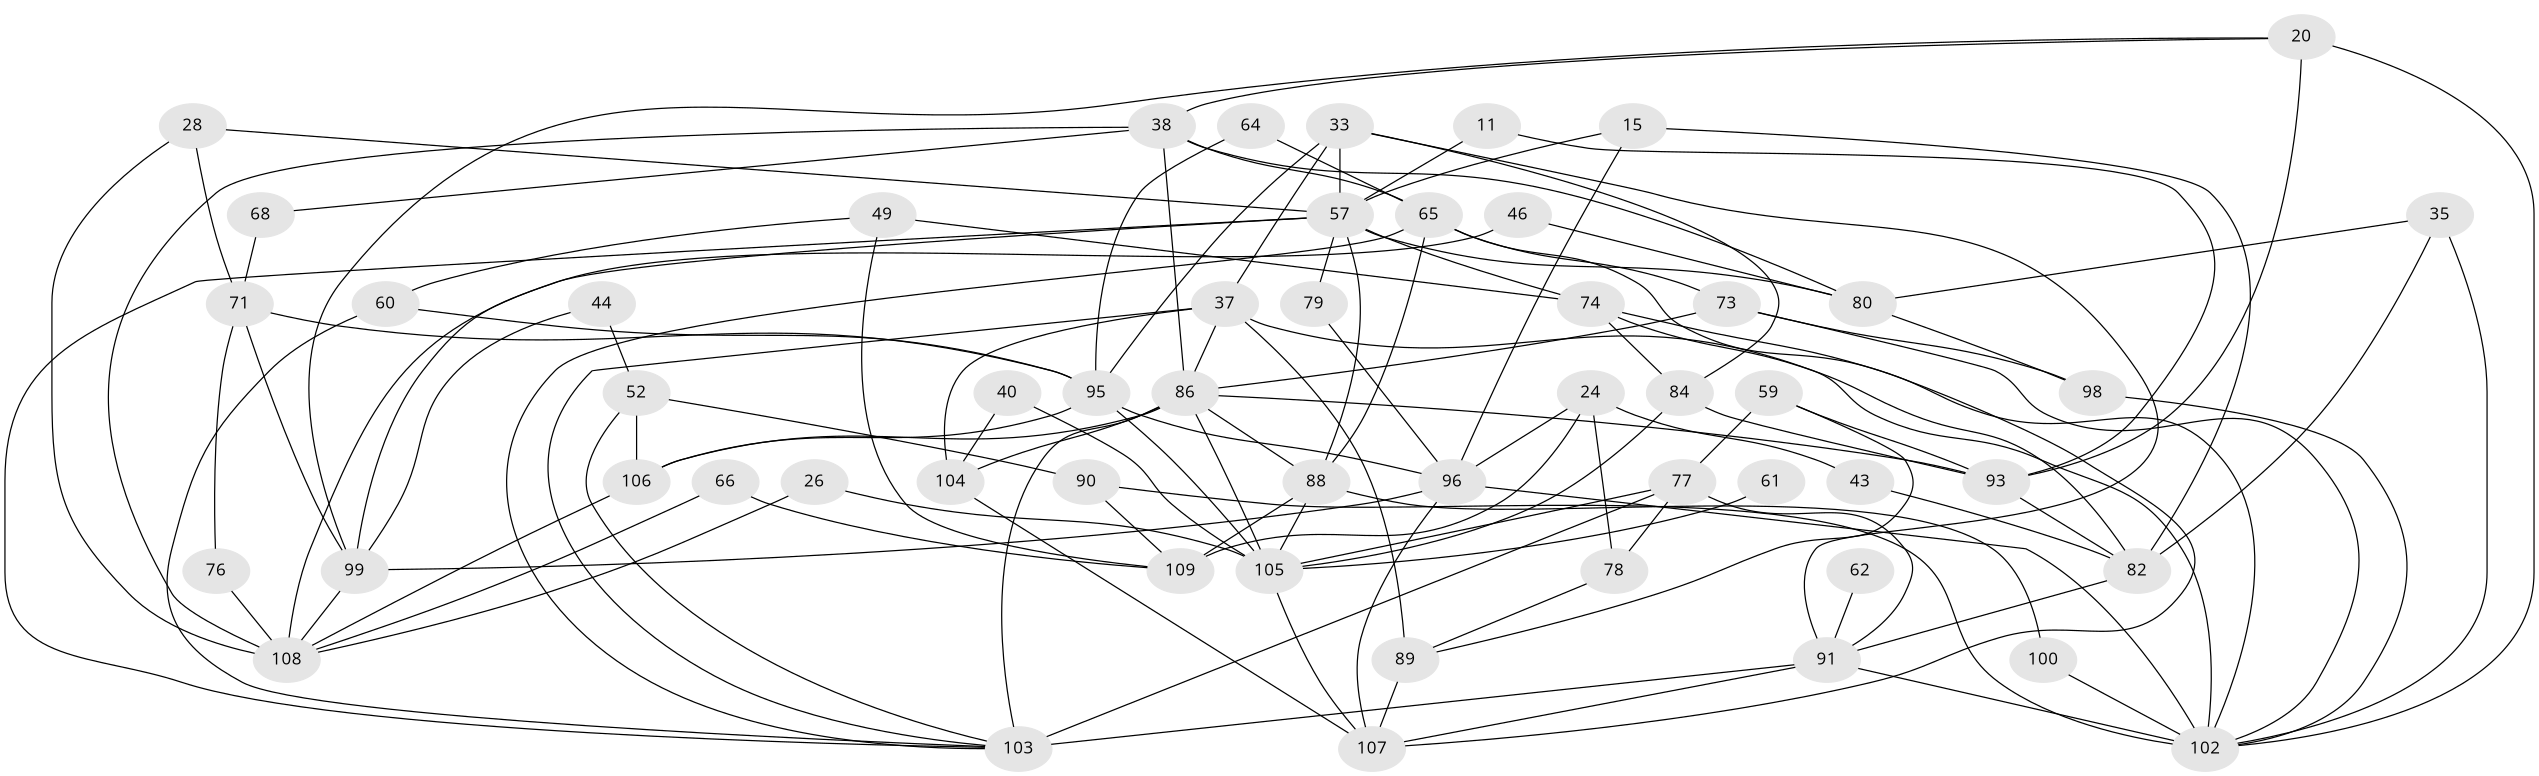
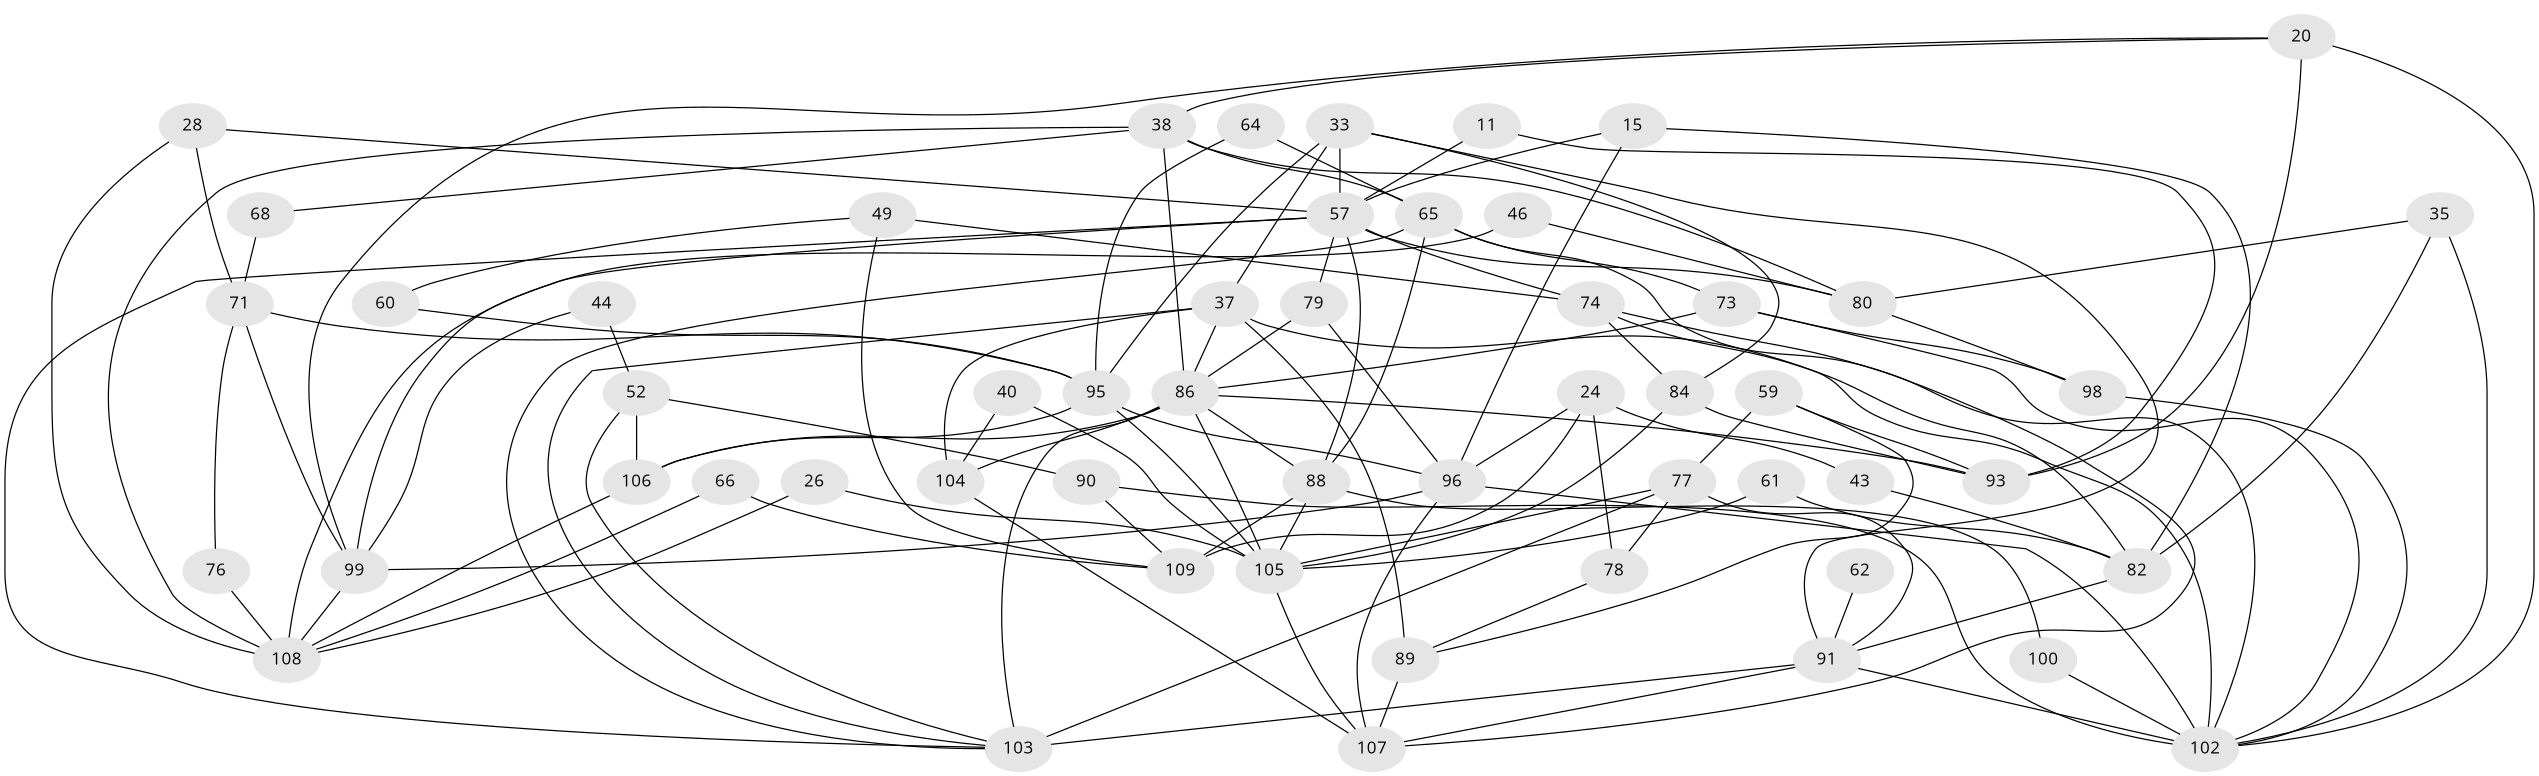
none -> (1250, 349)
(2067, 527) -> (1977, 529)
(375, 707) -> none
